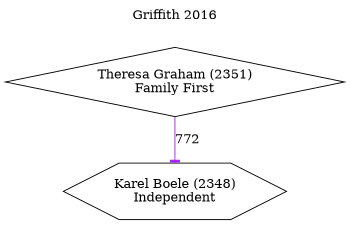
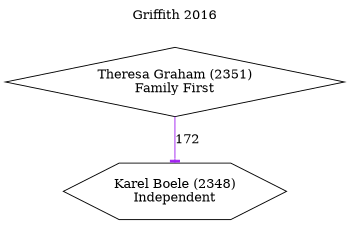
(188, 140) -> (188, 140)
